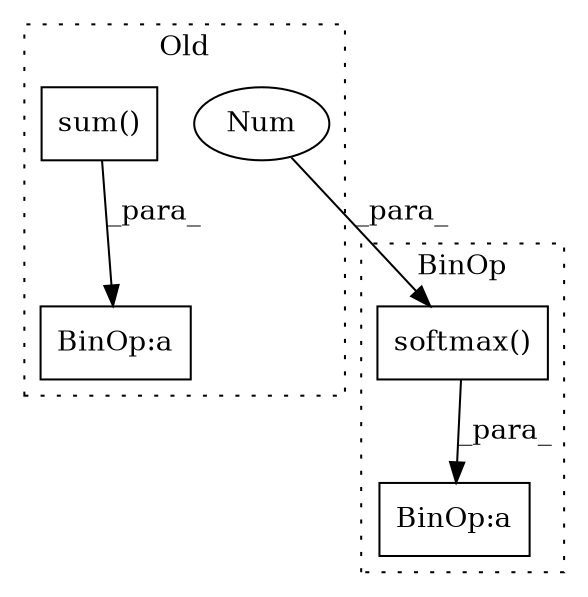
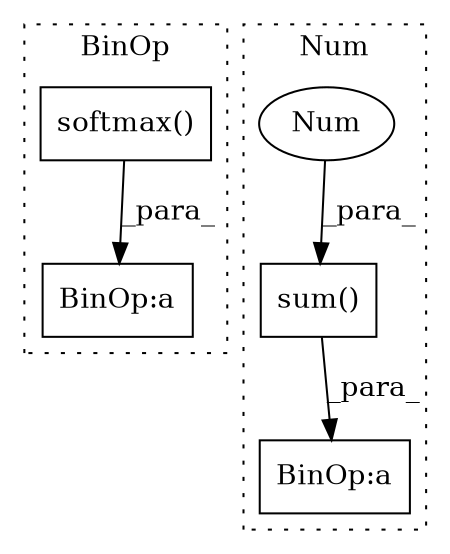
(185, 48) -> (335, 48)
(360, 231) -> (323, 202)
